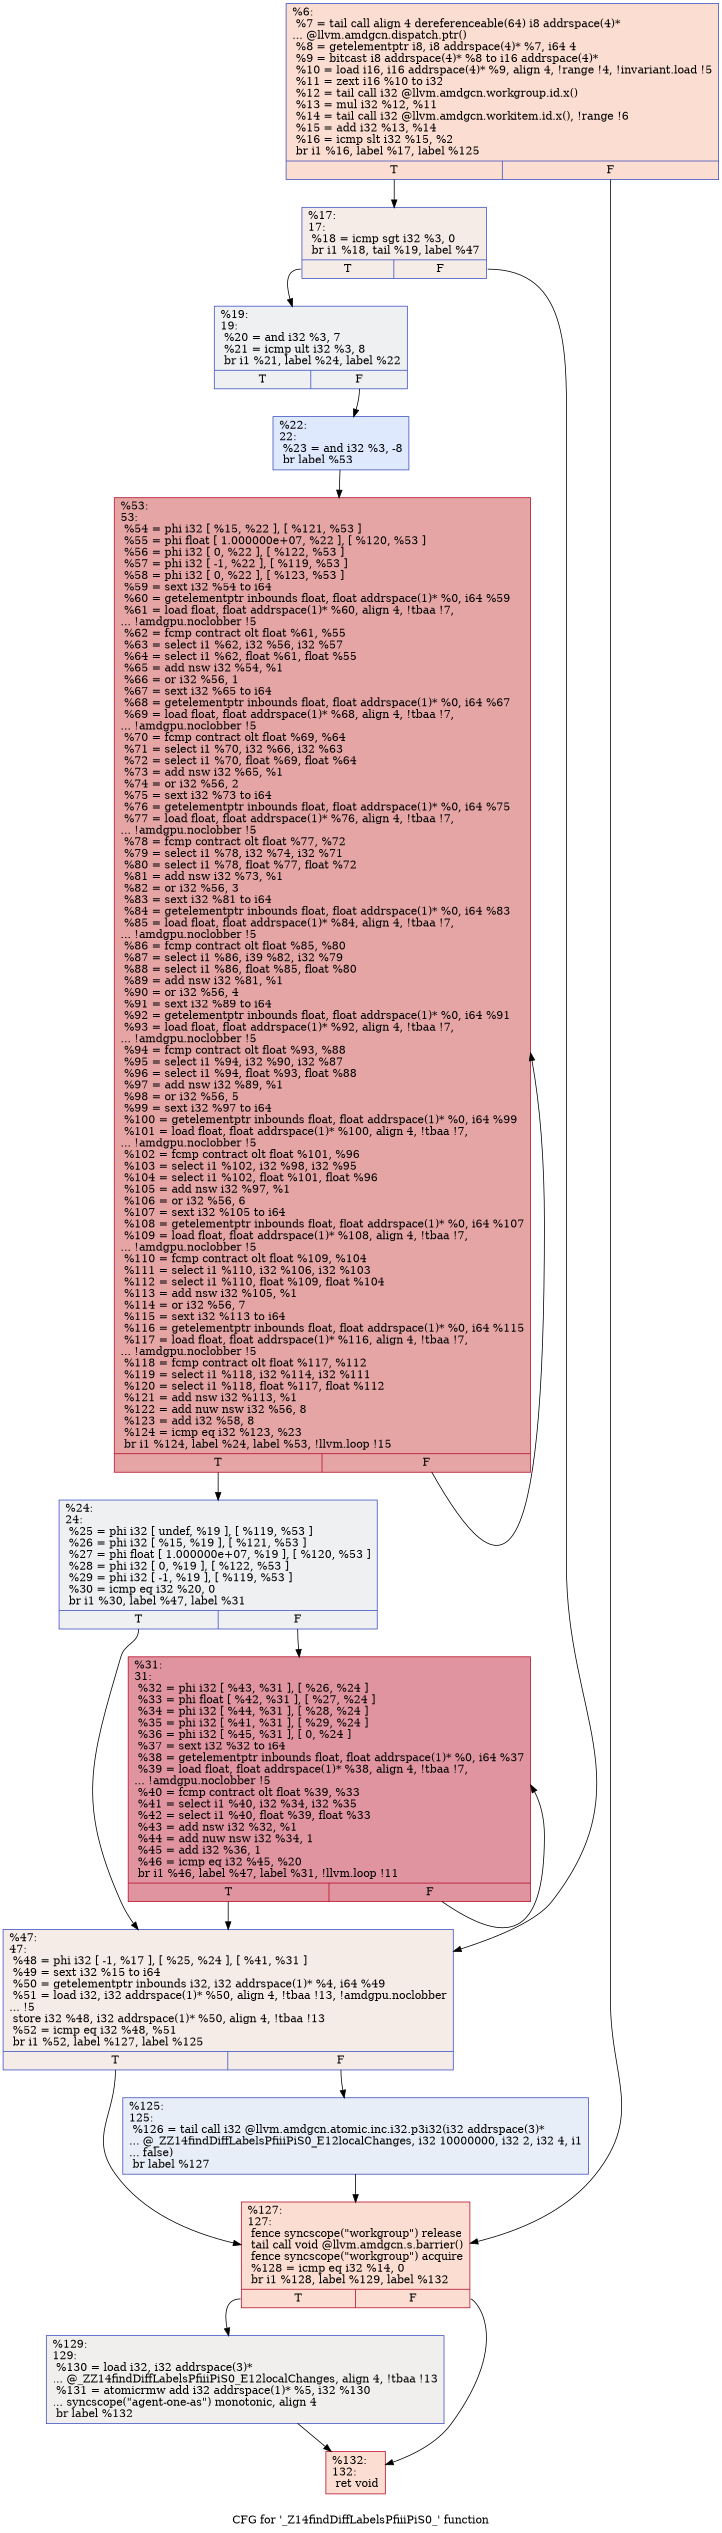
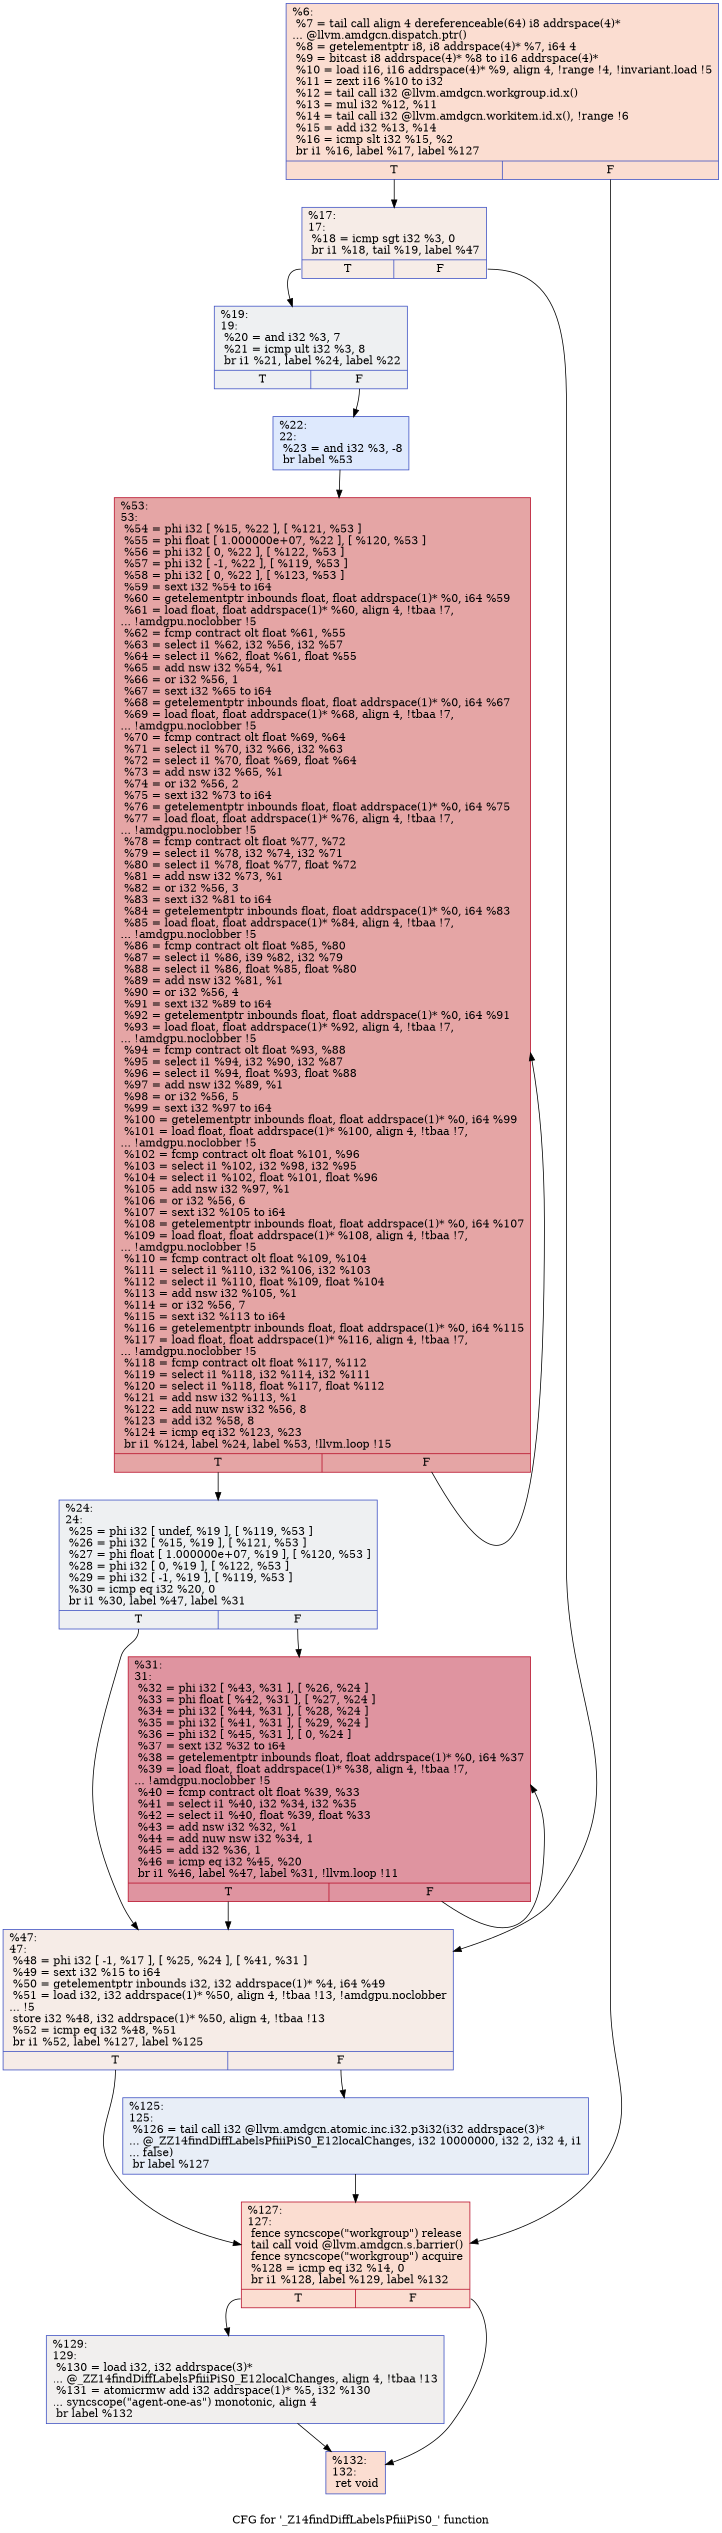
(386, 151) -> (386, 151)
(356, 2473) -> (356, 2473)
